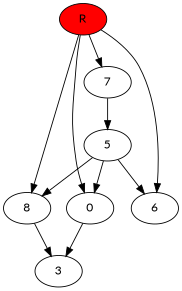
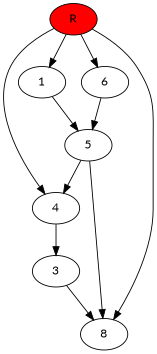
(108, 82) -> (42, 82)
(129, 173) -> (98, 109)
(90, 208) -> (56, 208)
(41, 236) -> (77, 299)
